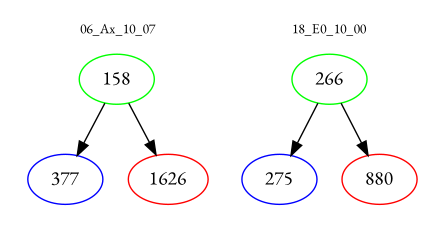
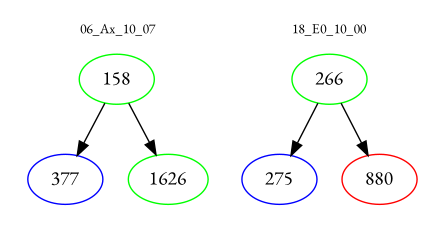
(168, 179) -> (168, 179)
